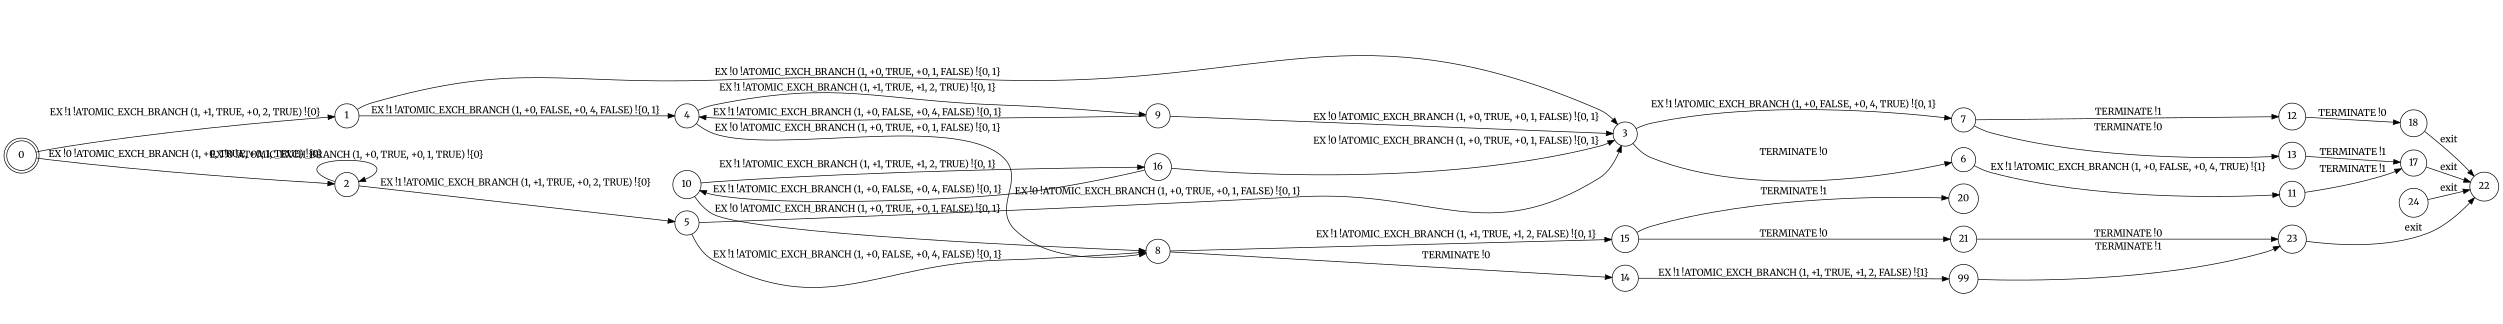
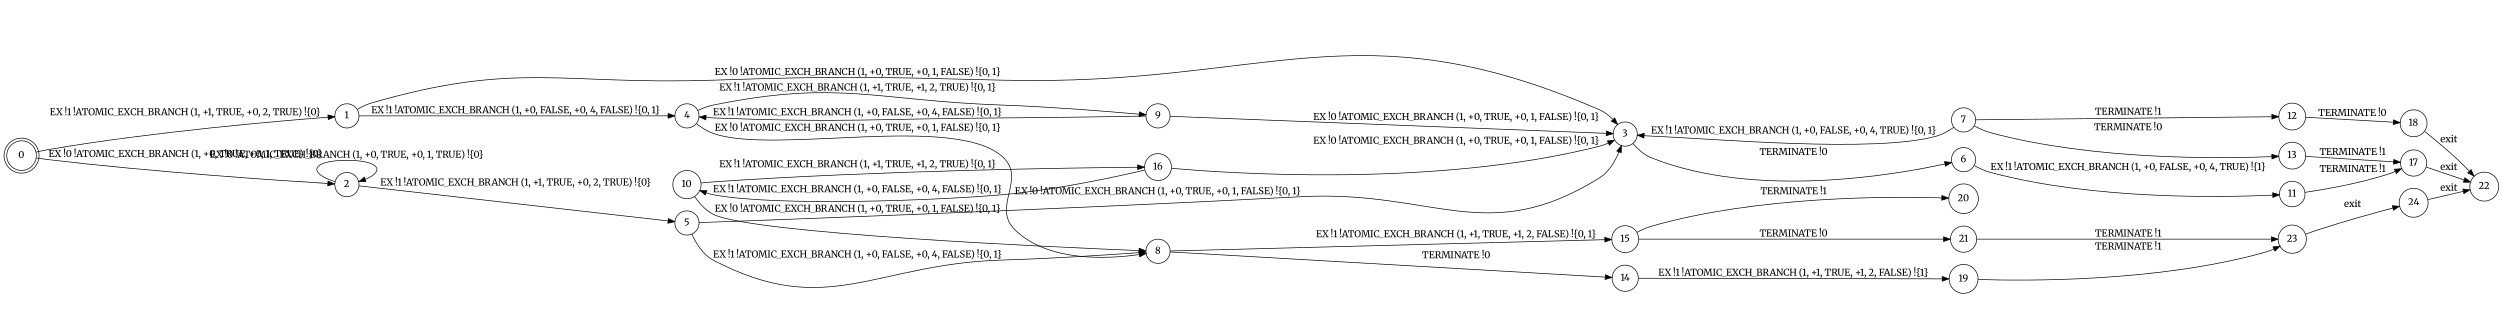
(1790, 110) -> (1800, 144)
(2128, 234) -> (2128, 234)
(2394, 242) -> (2349, 220)
(1964, 279) -> (1964, 279)
